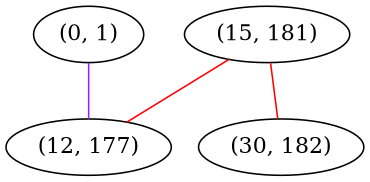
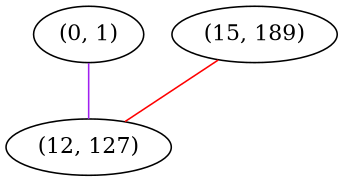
(267, 34) -> (255, 34)
(89, 147) -> (89, 147)
(281, 147) -> none
